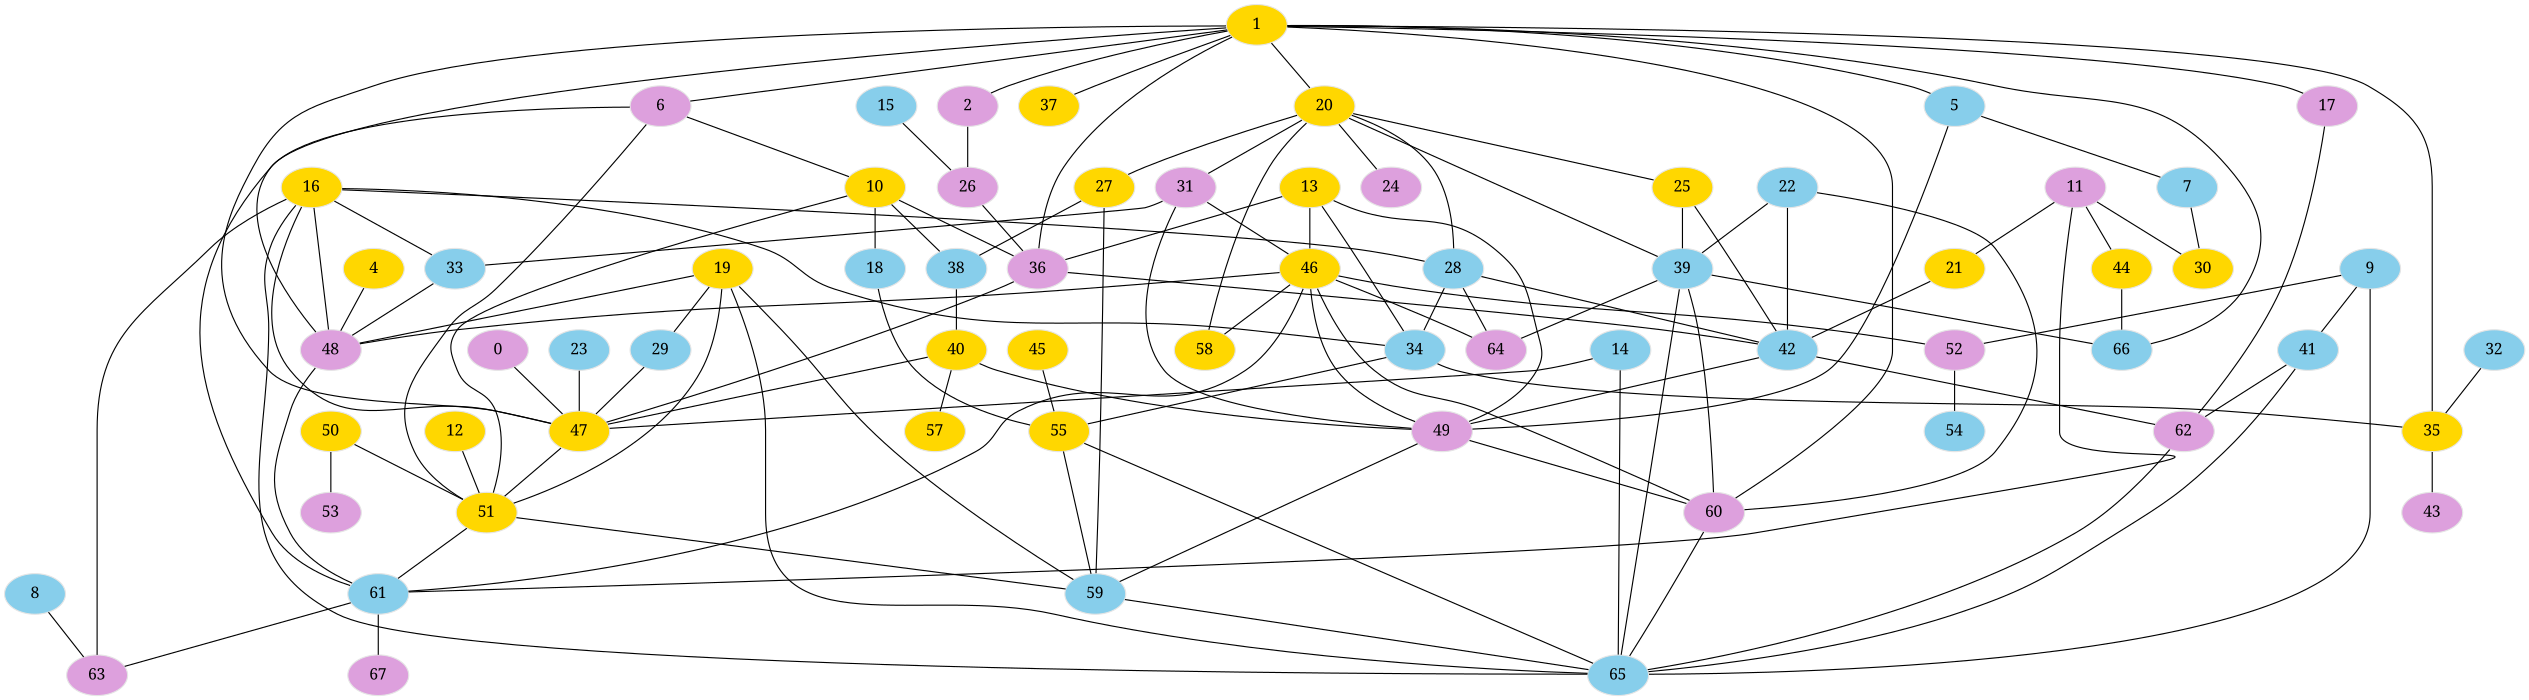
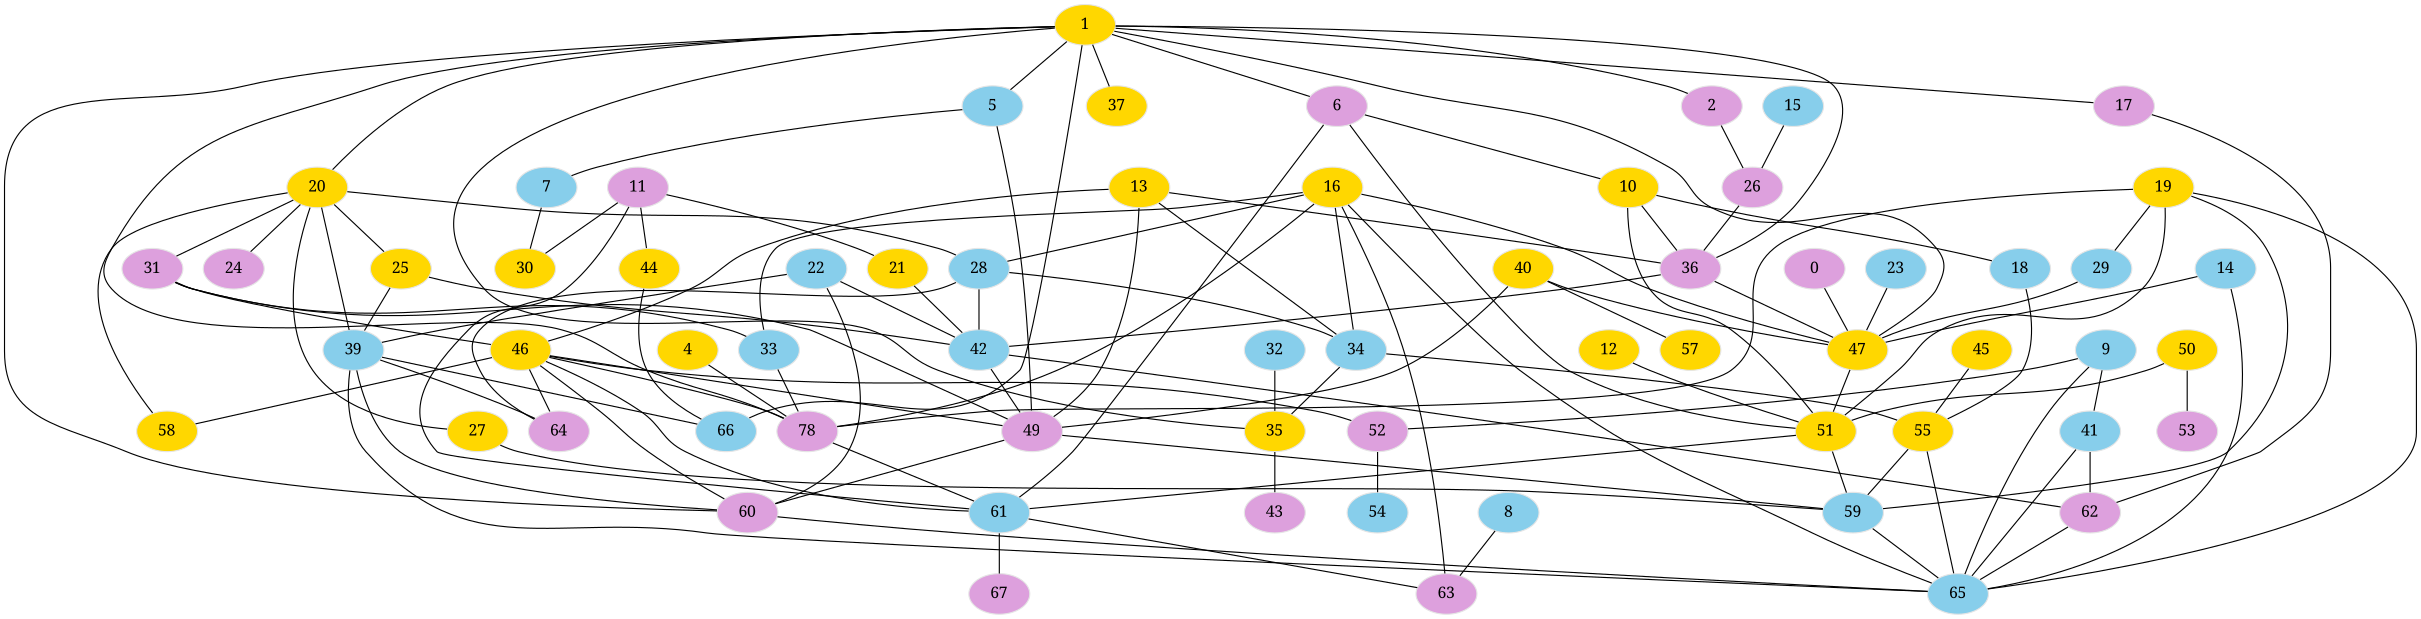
(956, 269) -> none
(331, 350) -> (807, 431)
